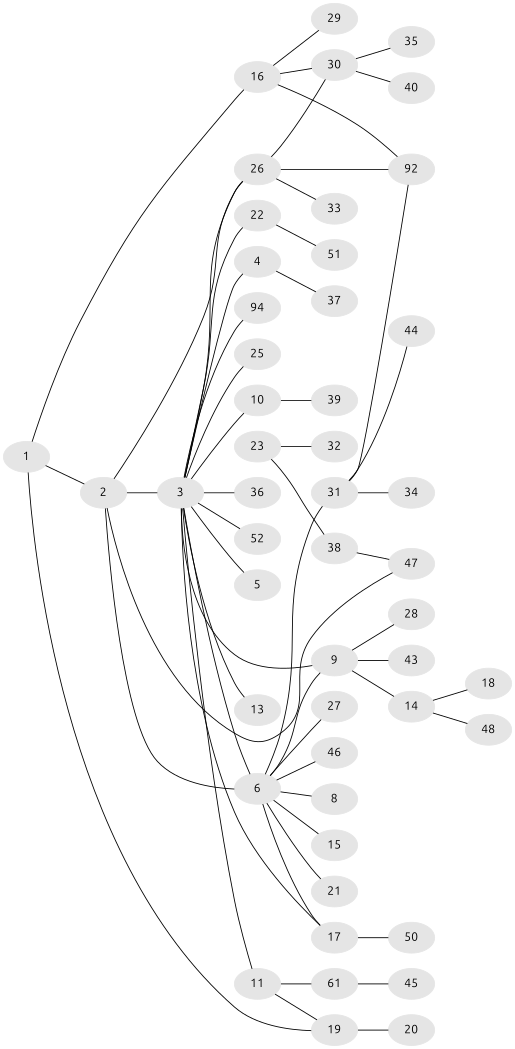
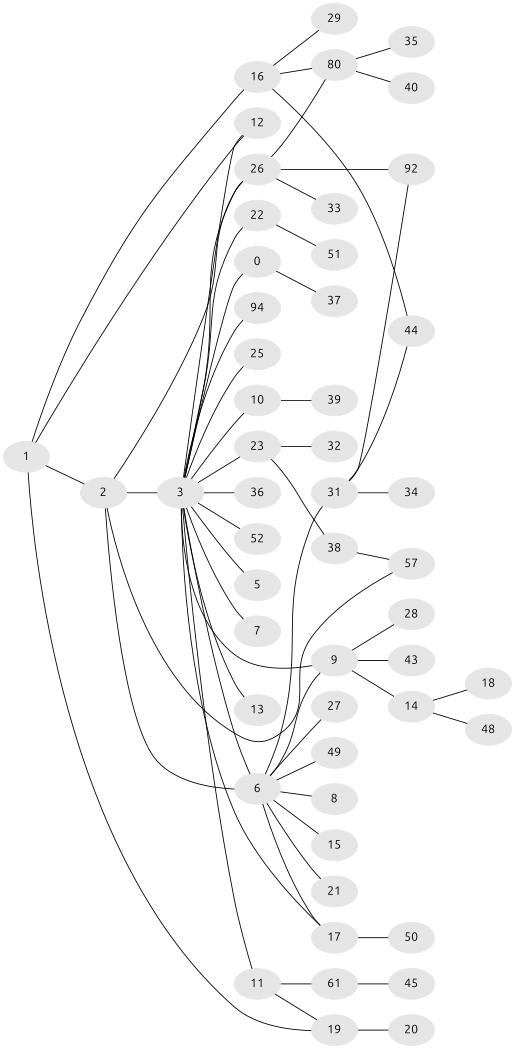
(335, 65) -> (335, 65)
(341, 115) -> (360, 190)
none -> (258, 123)
(258, 262) -> (258, 262)
none -> (219, 470)
(412, 564) -> (412, 564)
none -> (258, 631)
(335, 753) -> (335, 753)
